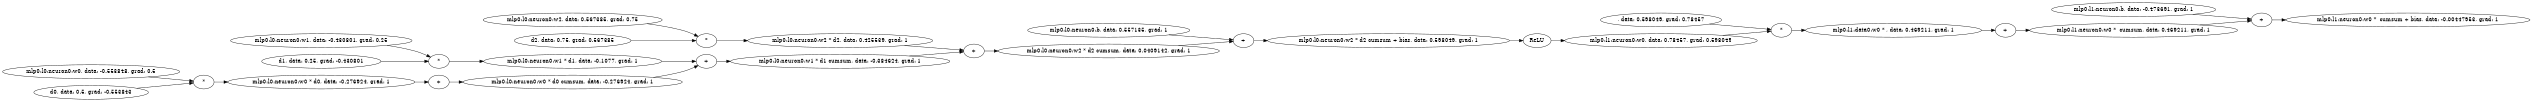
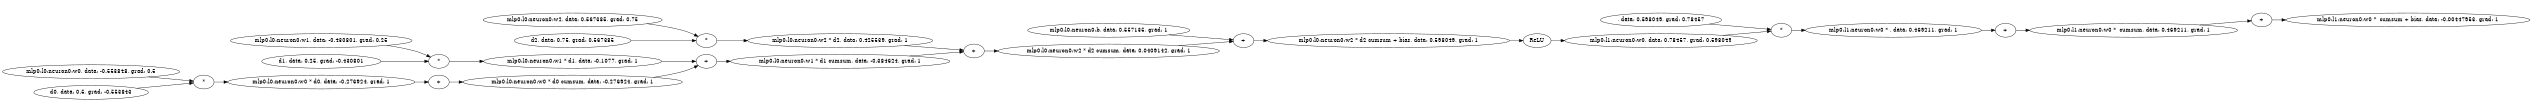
(2134, 10) -> none
(1893, 30) -> (1893, 30)
